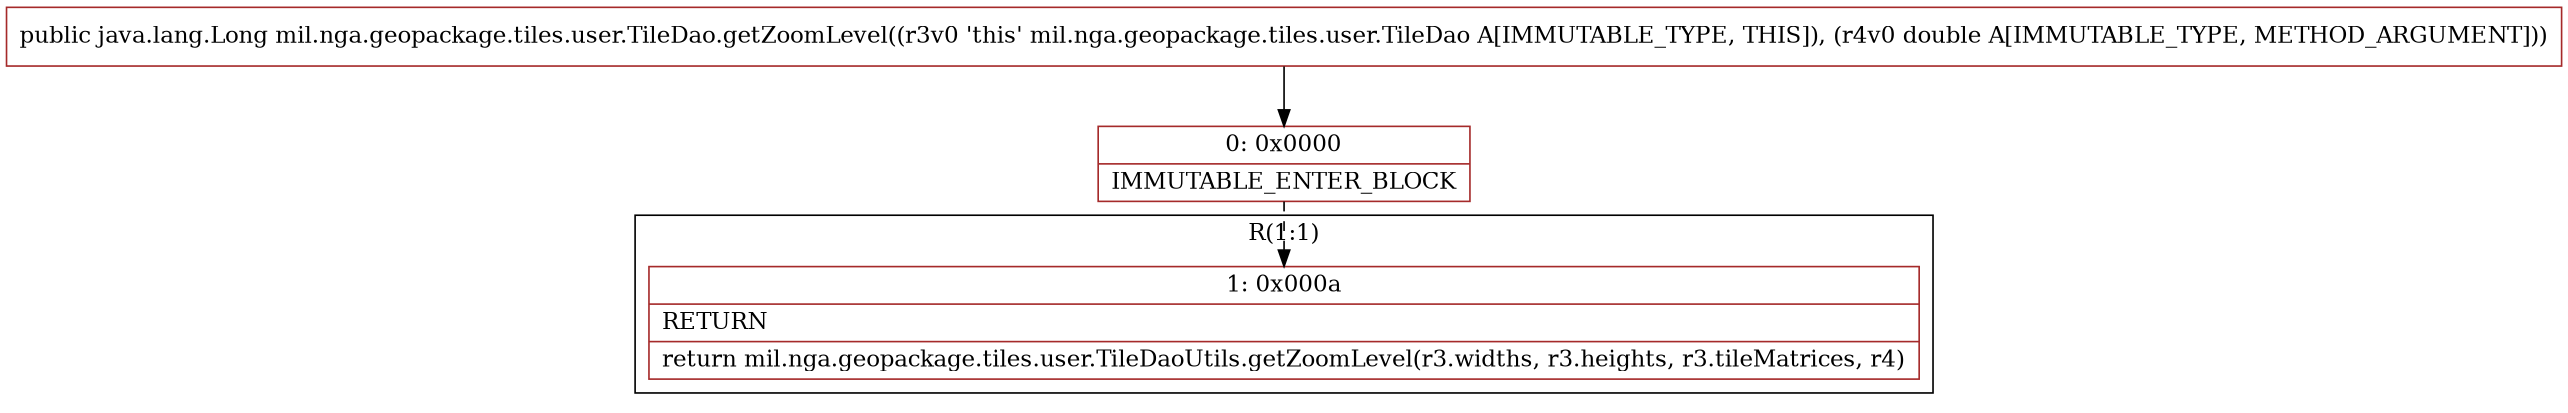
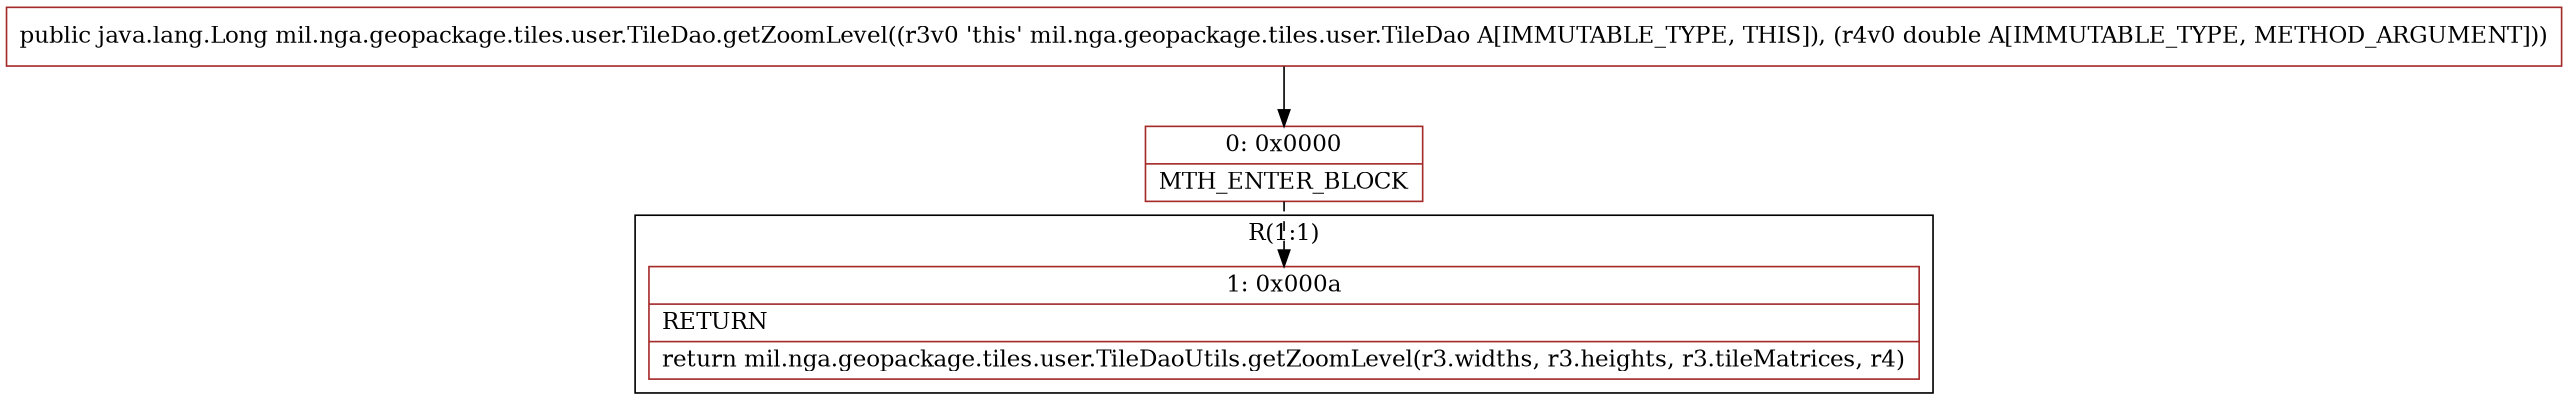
(1284, 182) -> (1284, 182)
